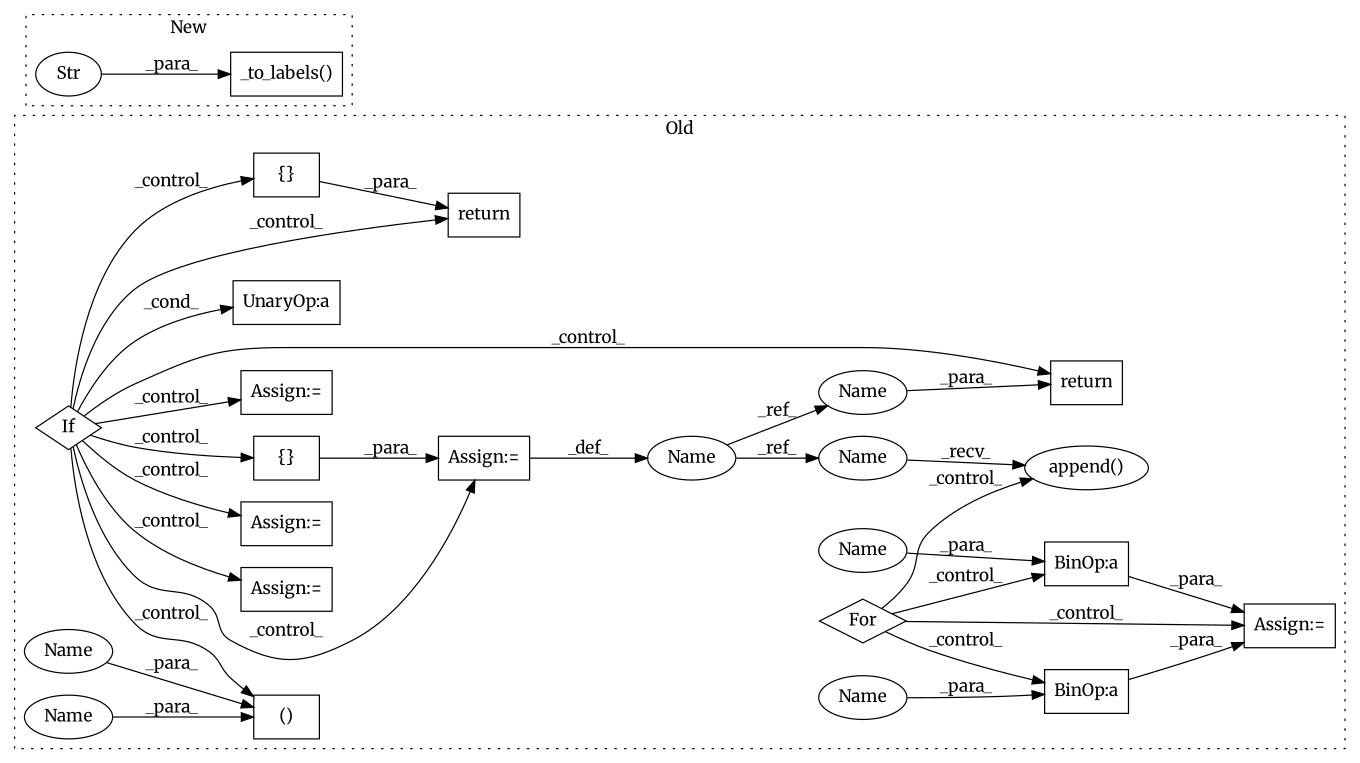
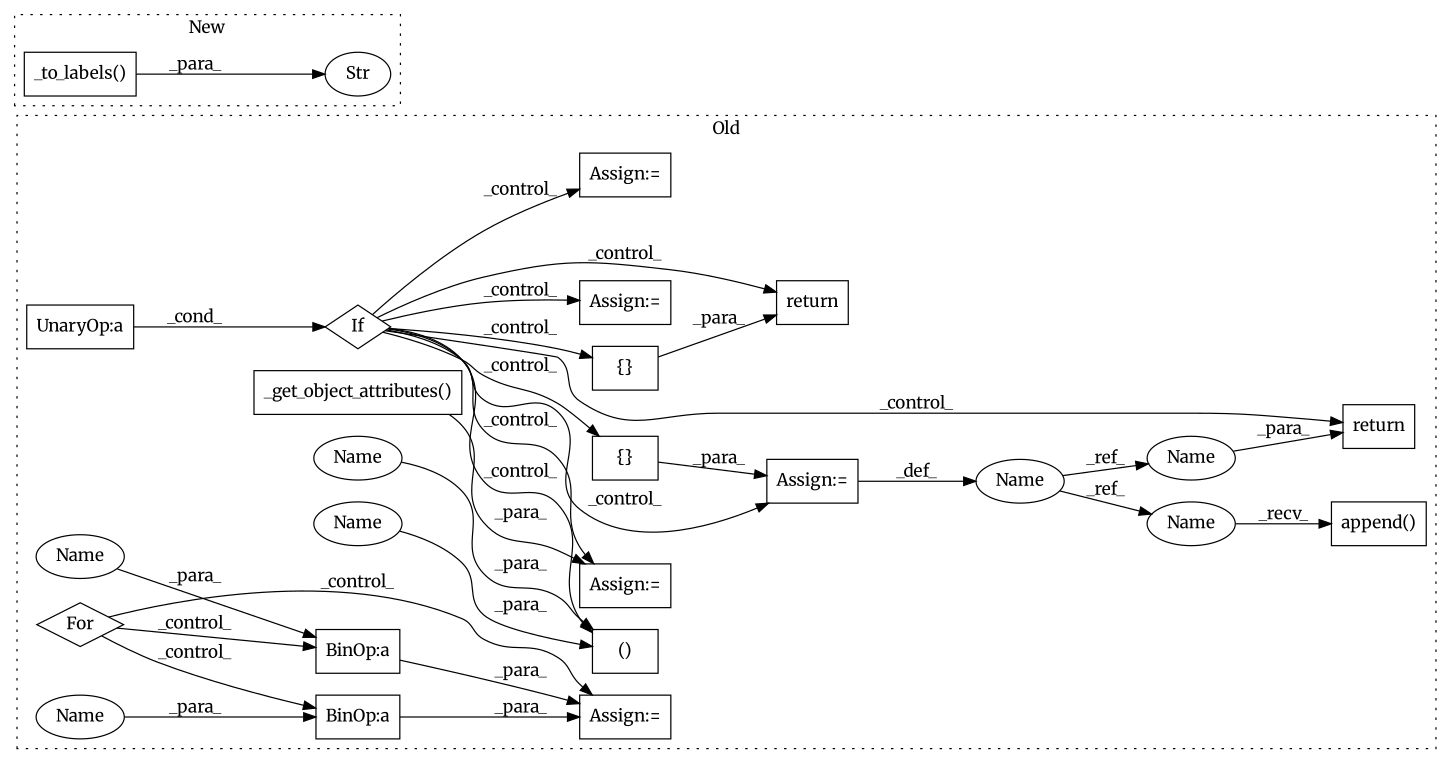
(160, 74) -> (224, 74)
(135, 341) -> (223, 327)
none -> (358, 393)
(1087, 468) -> (1379, 524)
(934, 528) -> none
